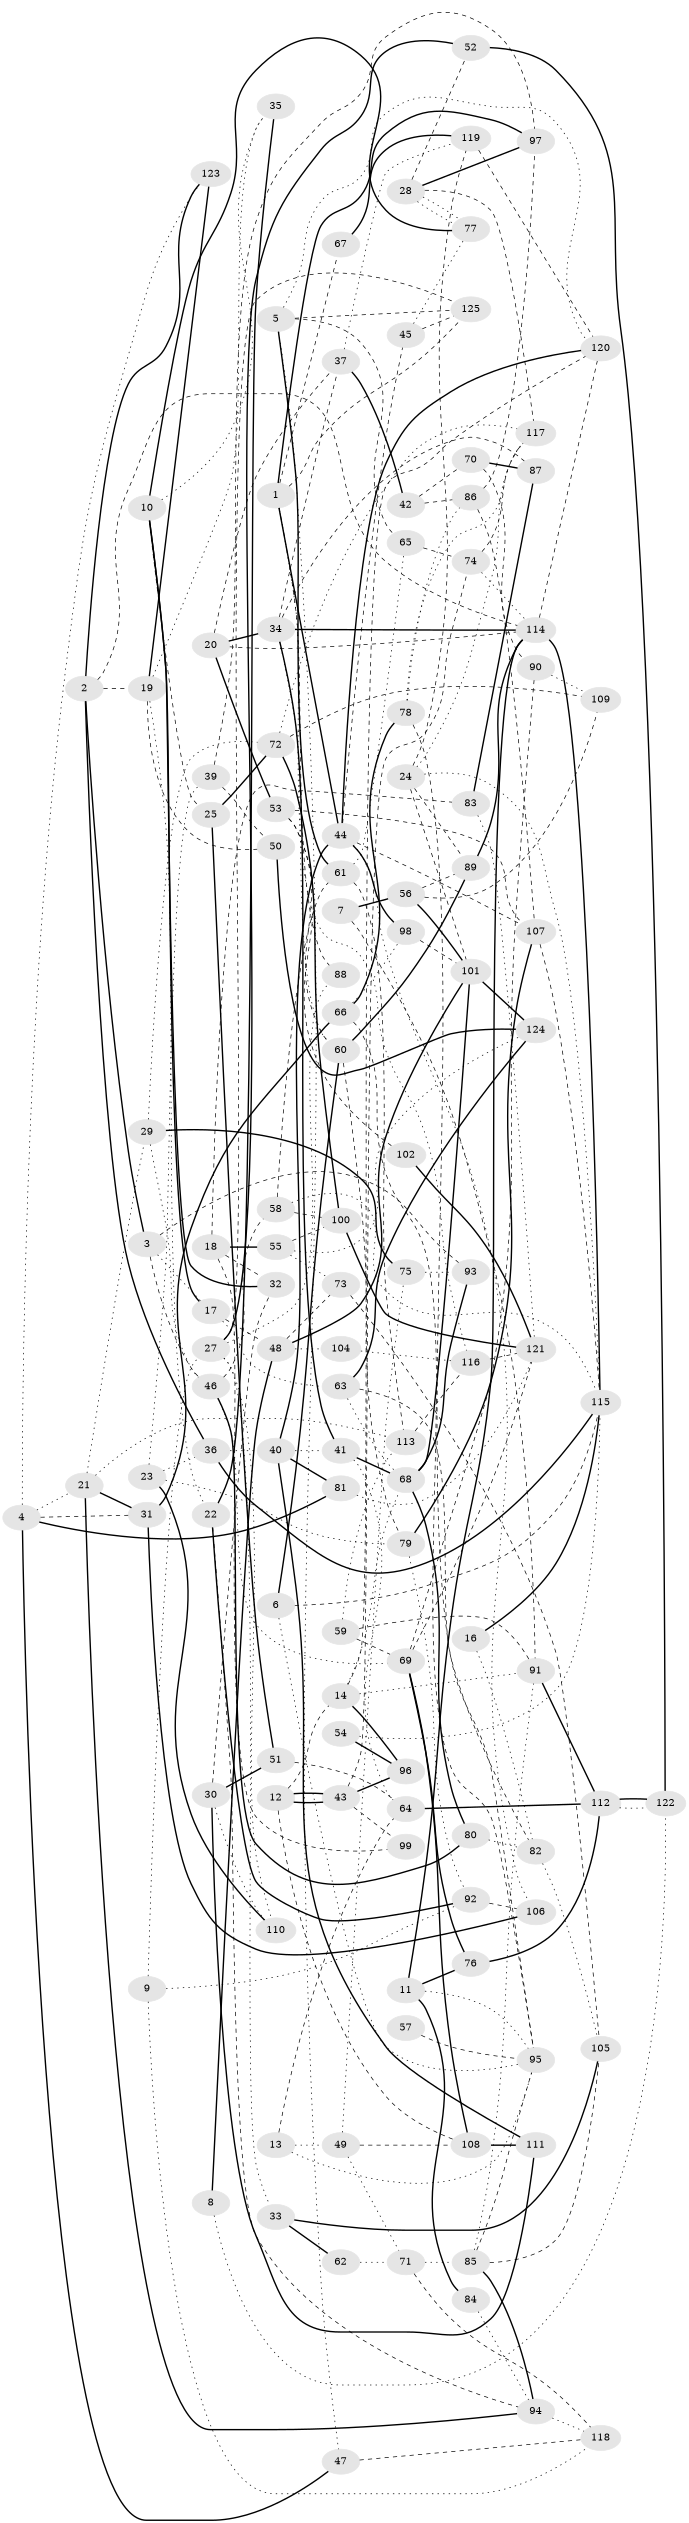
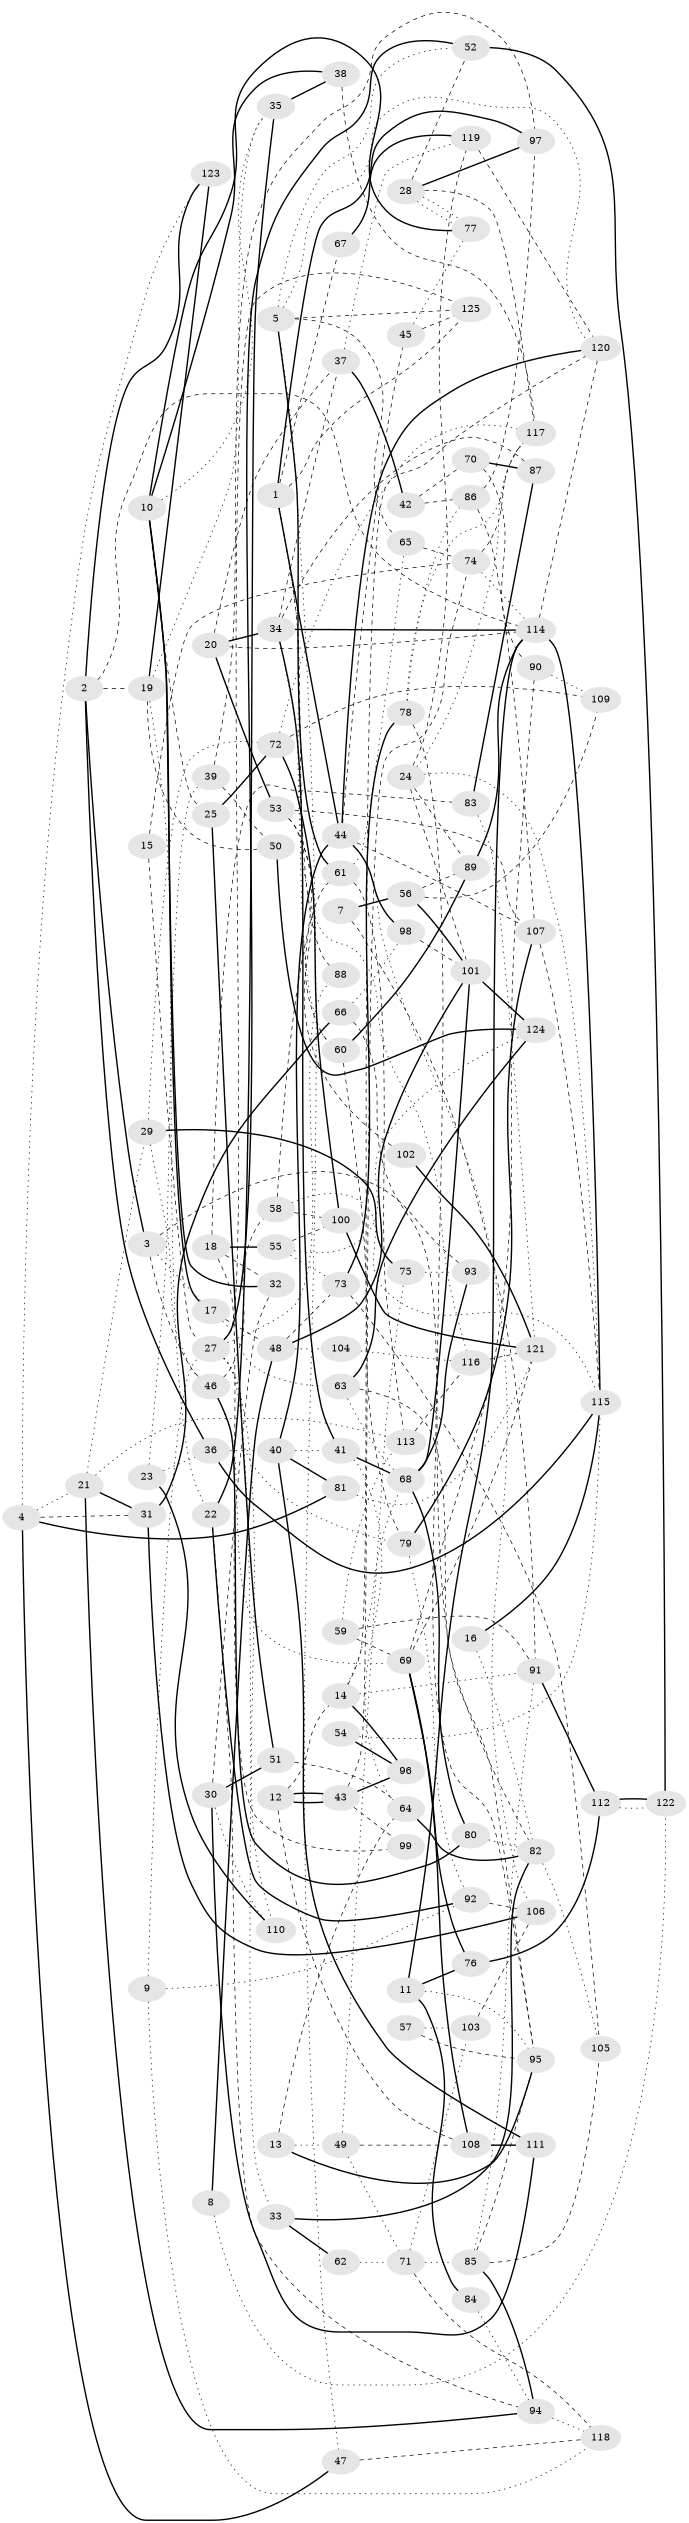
none -> (341, 74)
none -> (346, 157)
(372, 842) -> (367, 997)
none -> (147, 846)
(296, 1527) -> (267, 1482)
(276, 1605) -> none
(491, 1807) -> (460, 1857)
none -> (471, 2028)
(441, 2182) -> (441, 2182)
(495, 2226) -> (507, 2119)
